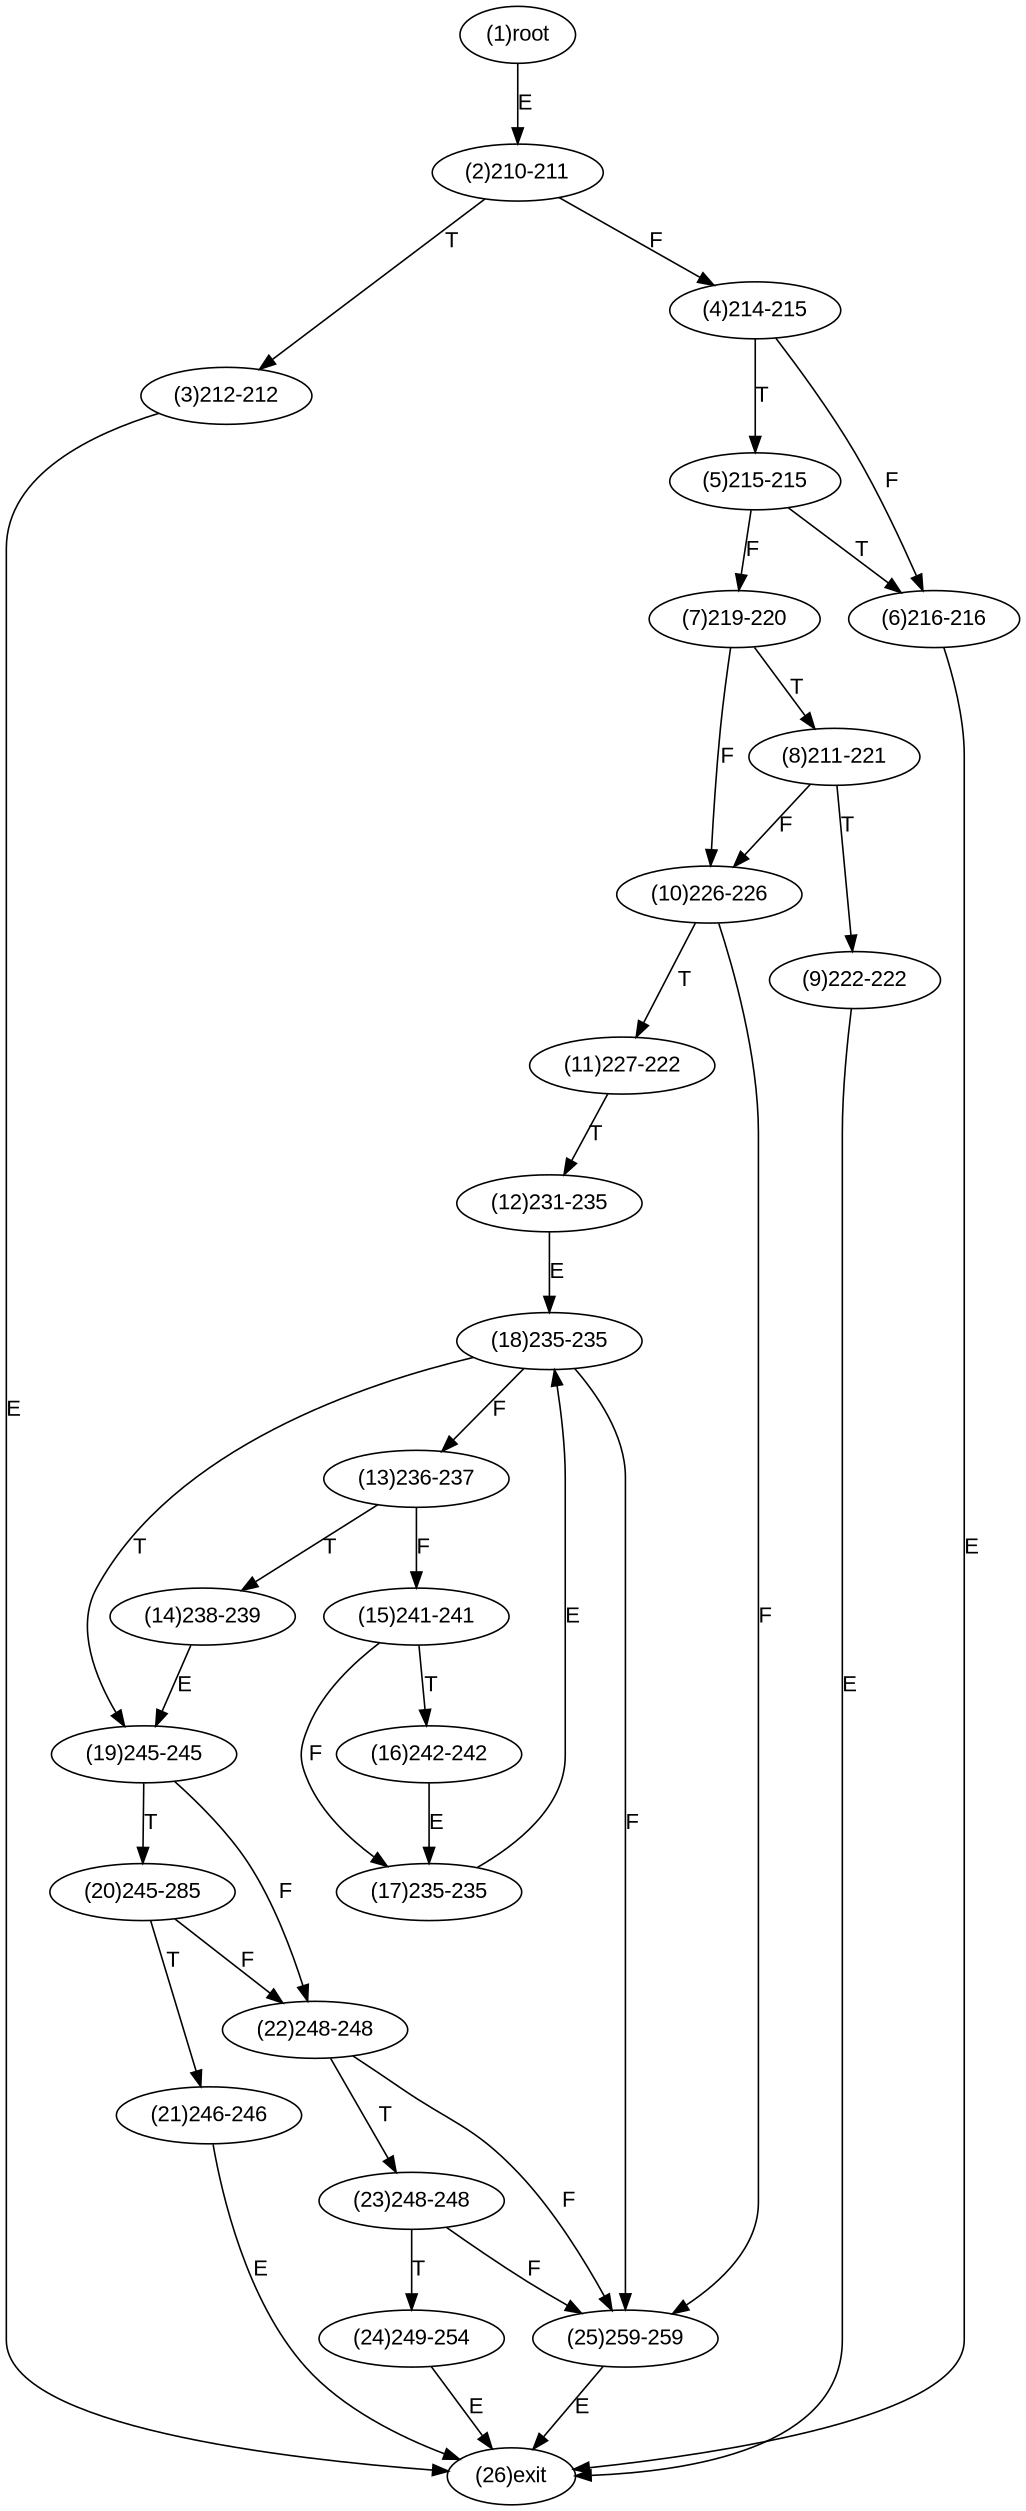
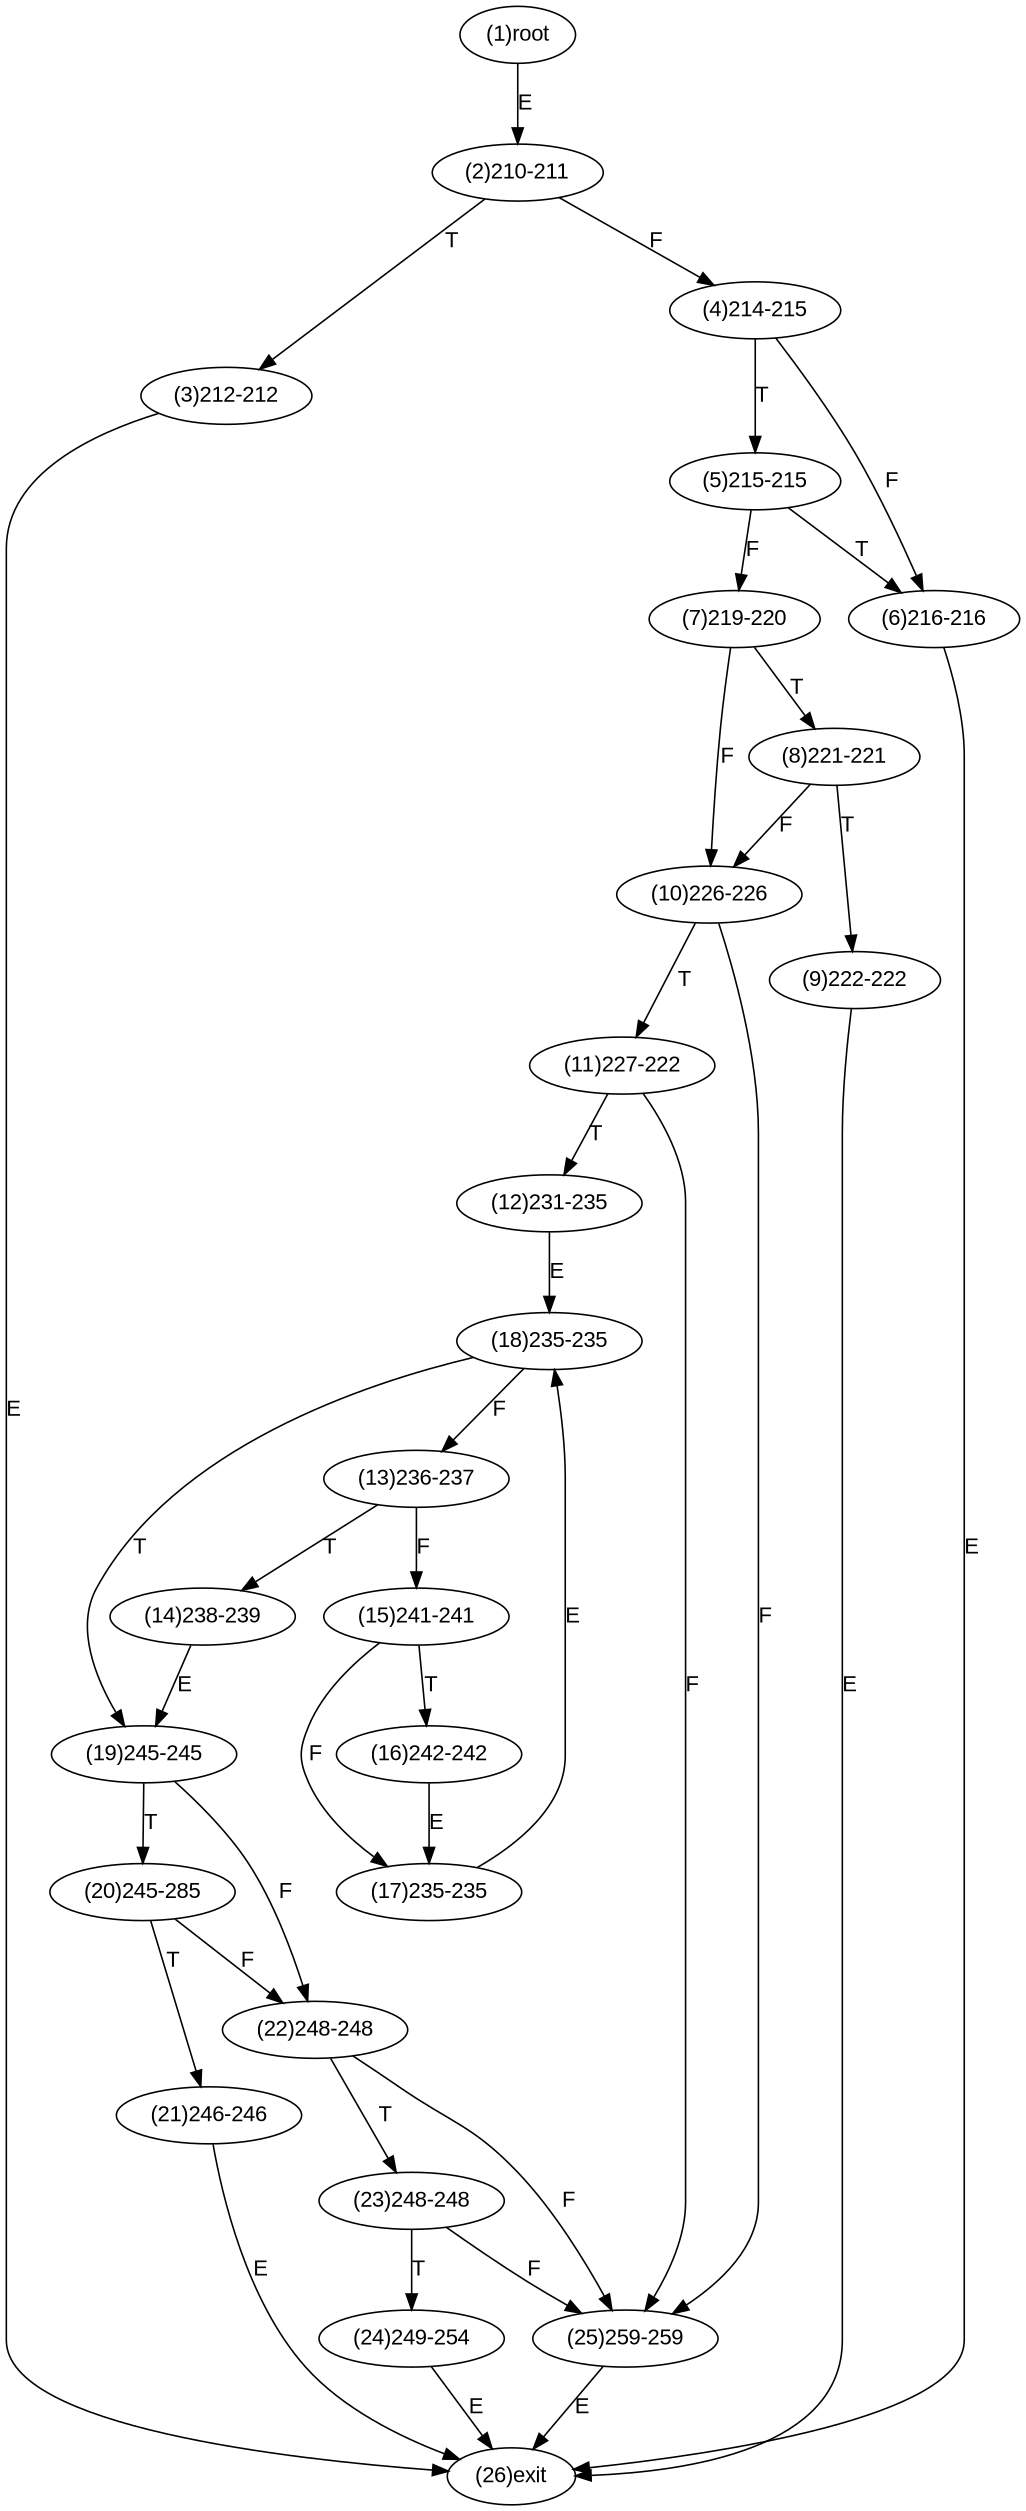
(834, 757) -> (834, 757)
(625, 1824) -> (686, 1694)
